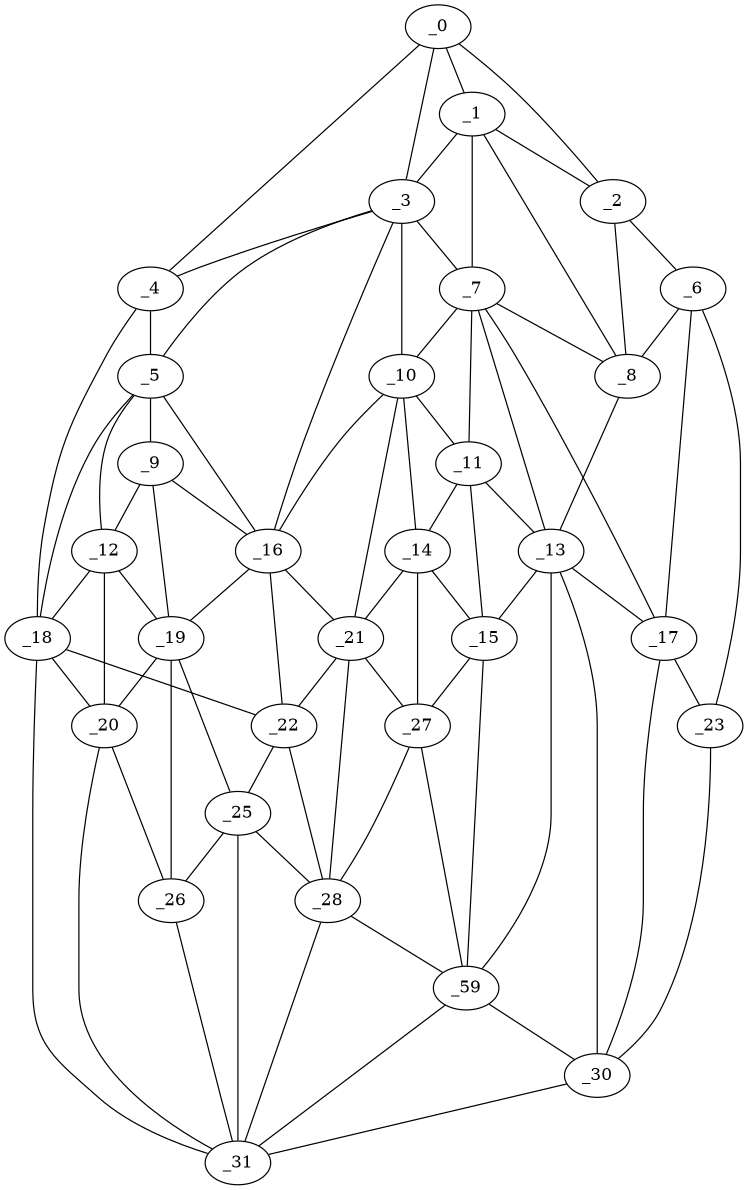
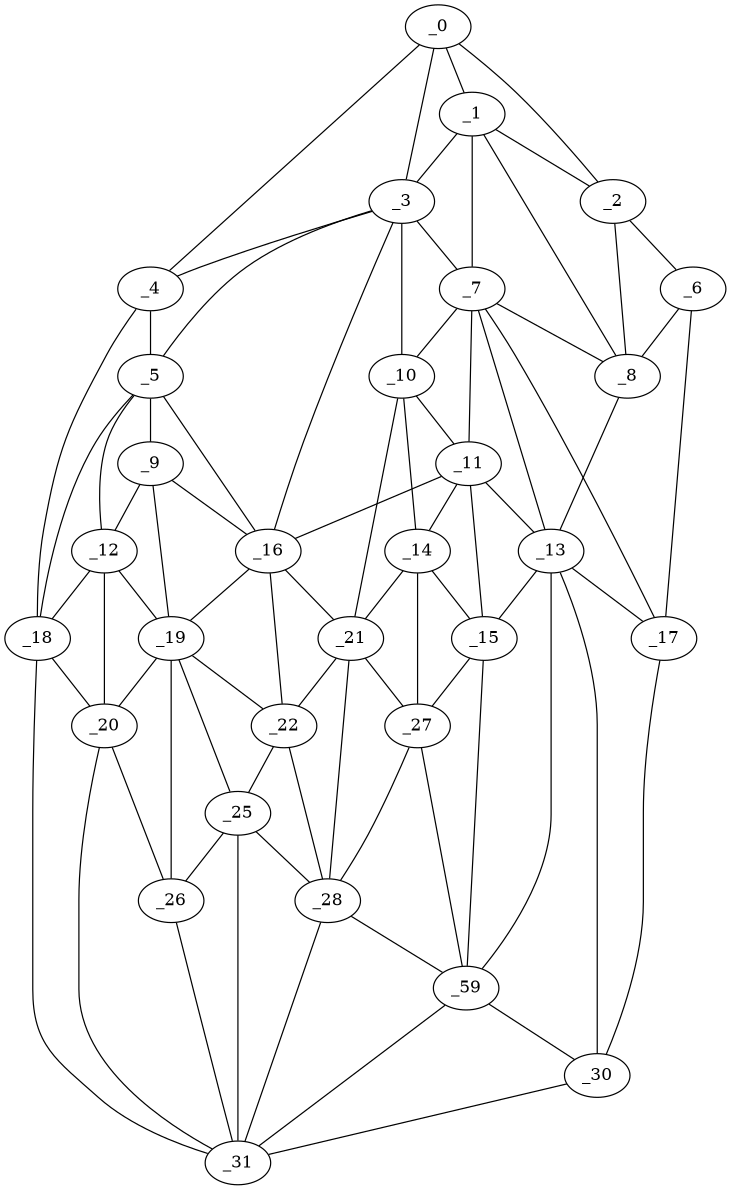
(326, 458) -> (368, 507)
(161, 682) -> (228, 682)
(710, 726) -> none
